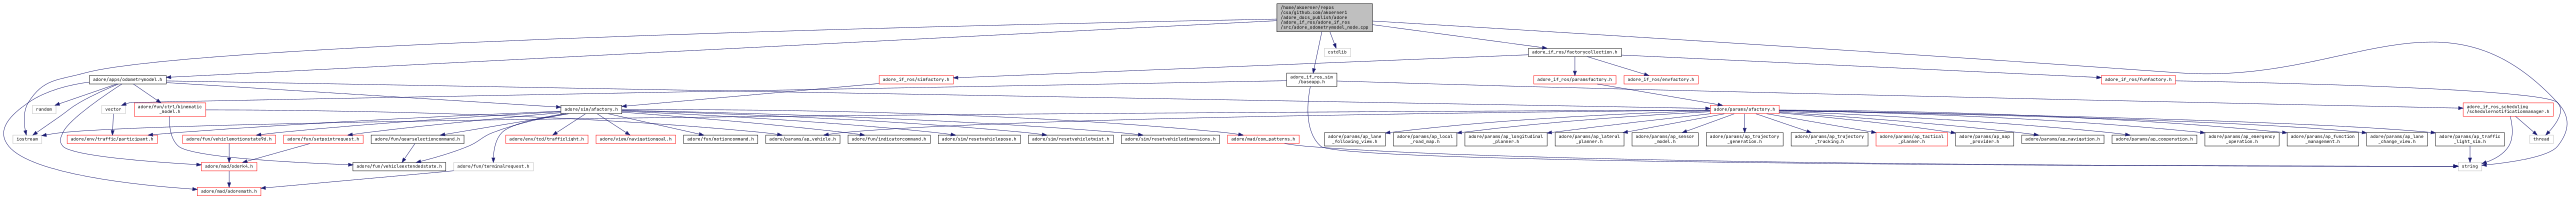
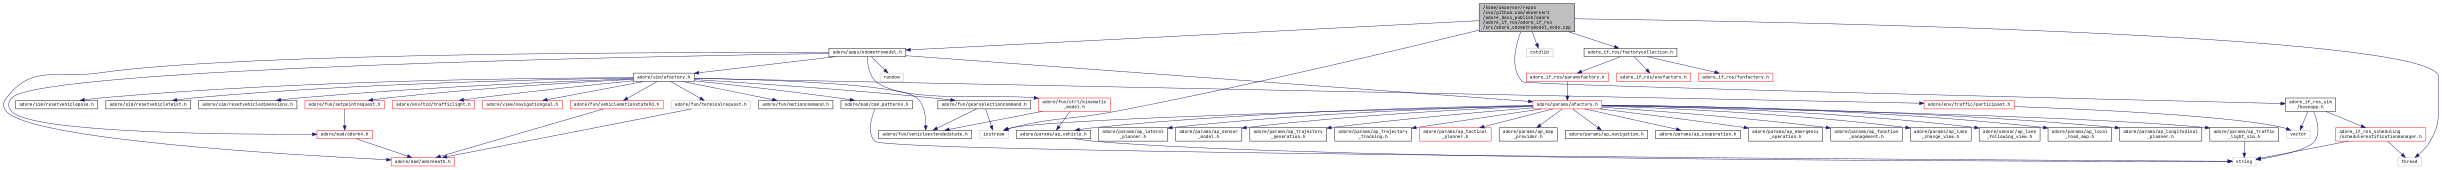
(916, 80) -> none
(2429, 89) -> (1651, 158)
(76, 105) -> (988, 117)
(113, 122) -> (2151, 113)
(889, 139) -> none
(1263, 139) -> (877, 105)
(1355, 139) -> (2010, 134)
(229, 151) -> (522, 133)
